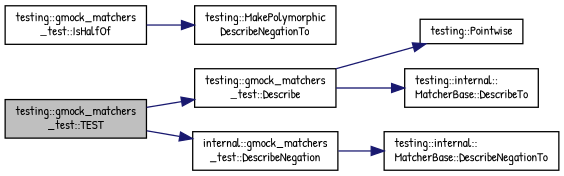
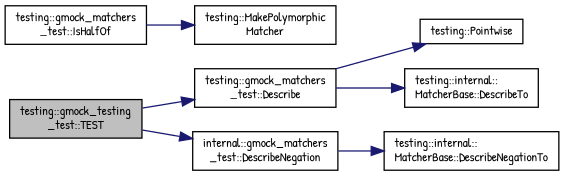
(265, 25) -> (265, 25)
(76, 119) -> (76, 119)
